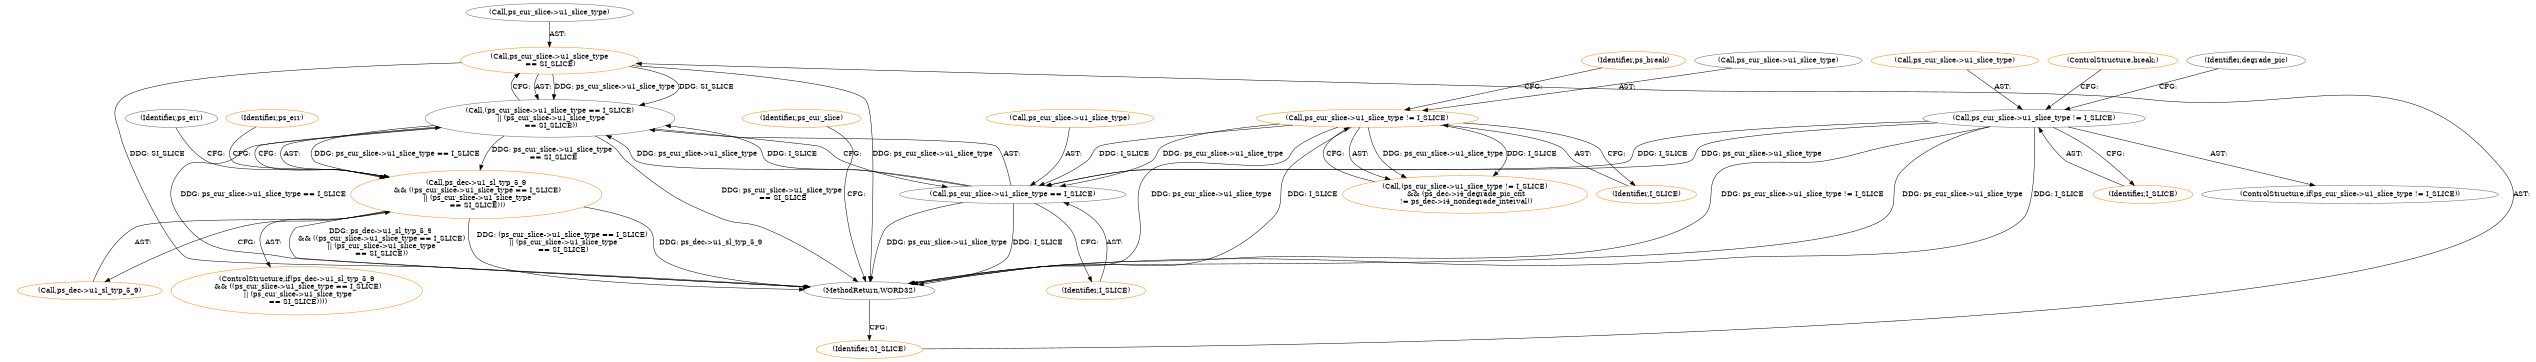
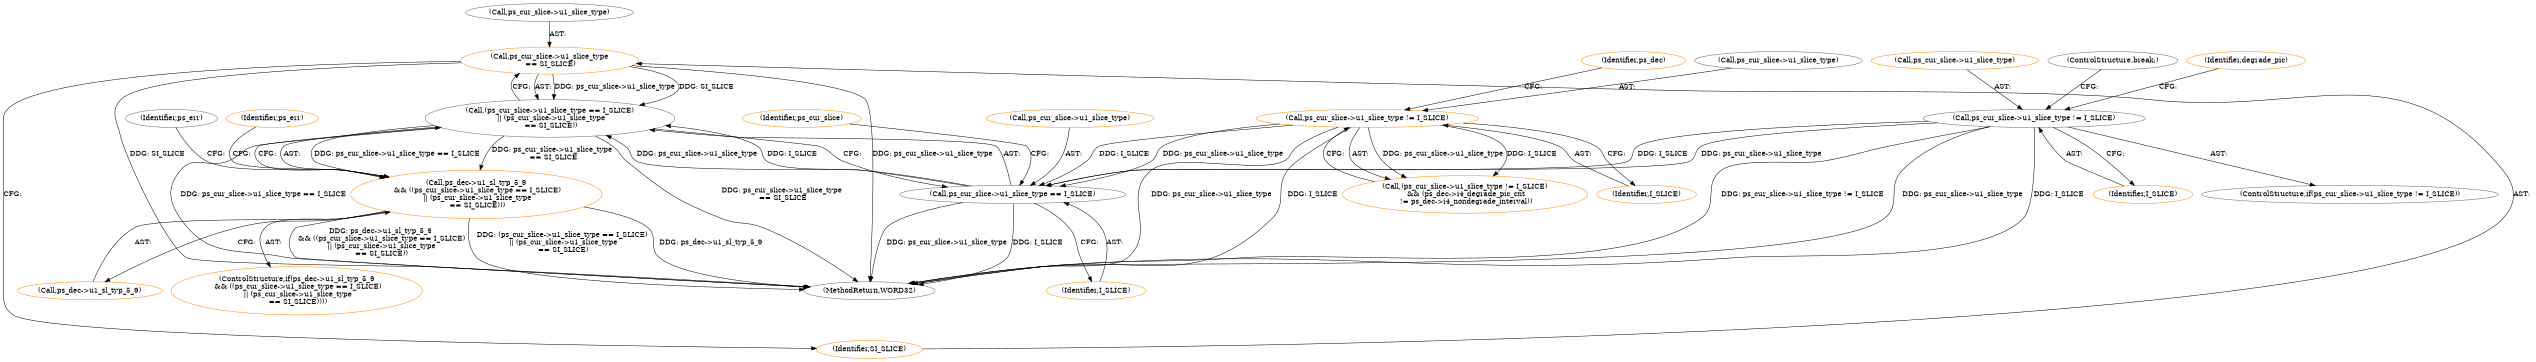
(1634, 61) -> (1634, 61)
(2113, 61) -> (2113, 61)
(2246, 61) -> (2246, 61)
(845, 196) -> (957, 136)
(869, 318) -> (78, 325)
